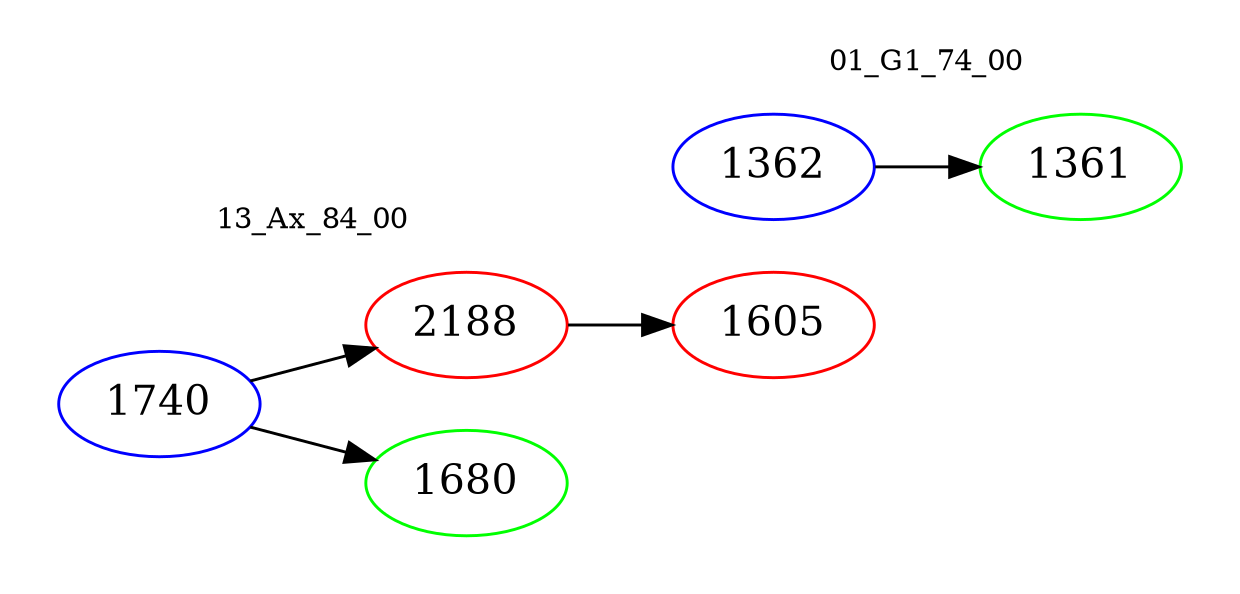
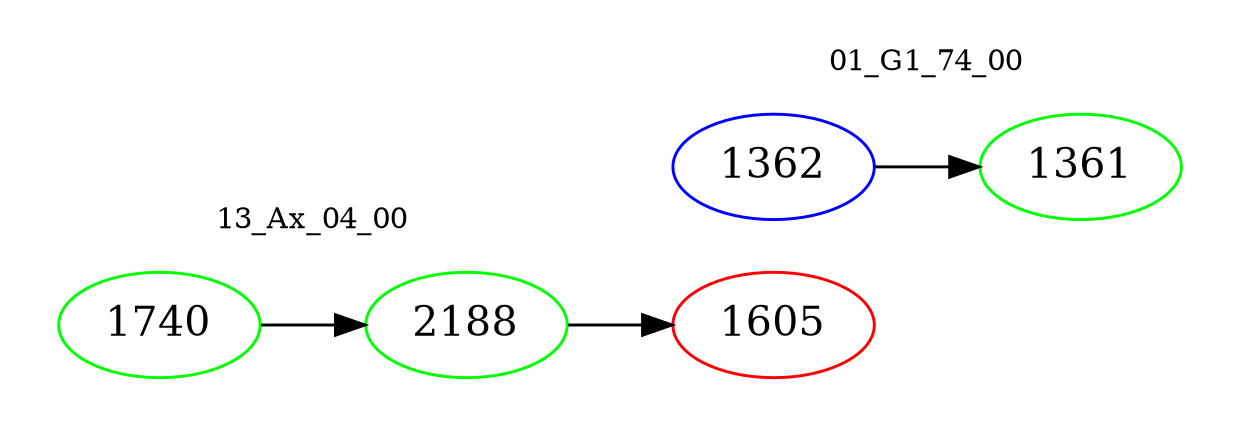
(313, 221) -> (313, 221)
(467, 325) -> (467, 325)
(159, 404) -> (159, 325)
(467, 483) -> none
